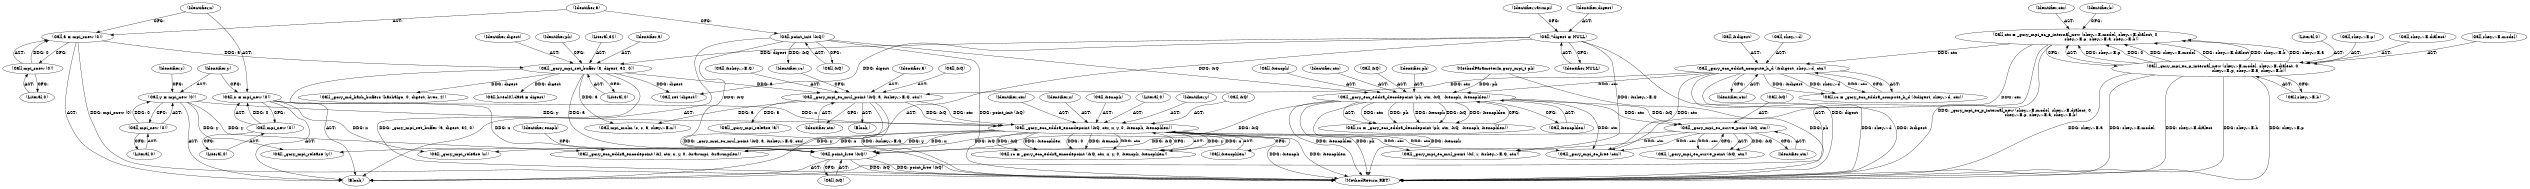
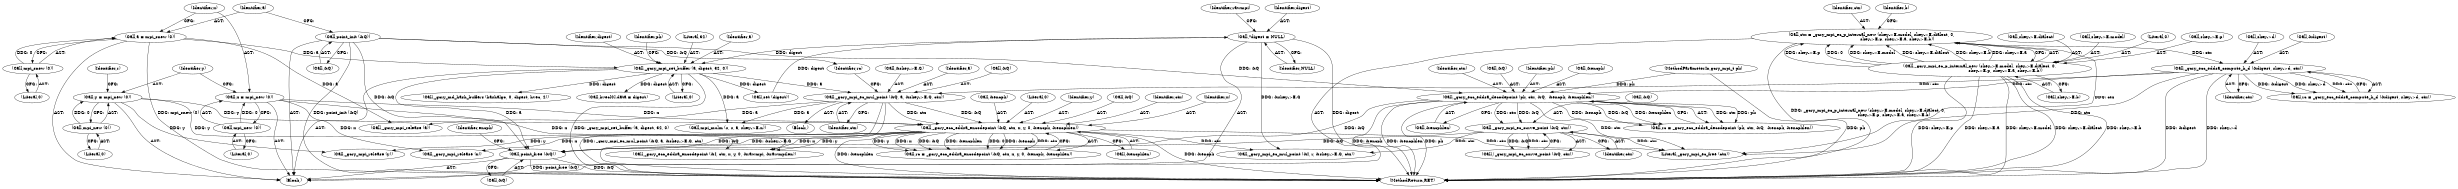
(1109, 47) -> (908, 46)
none -> (286, 66)
(1590, 154) -> (1695, 154)
